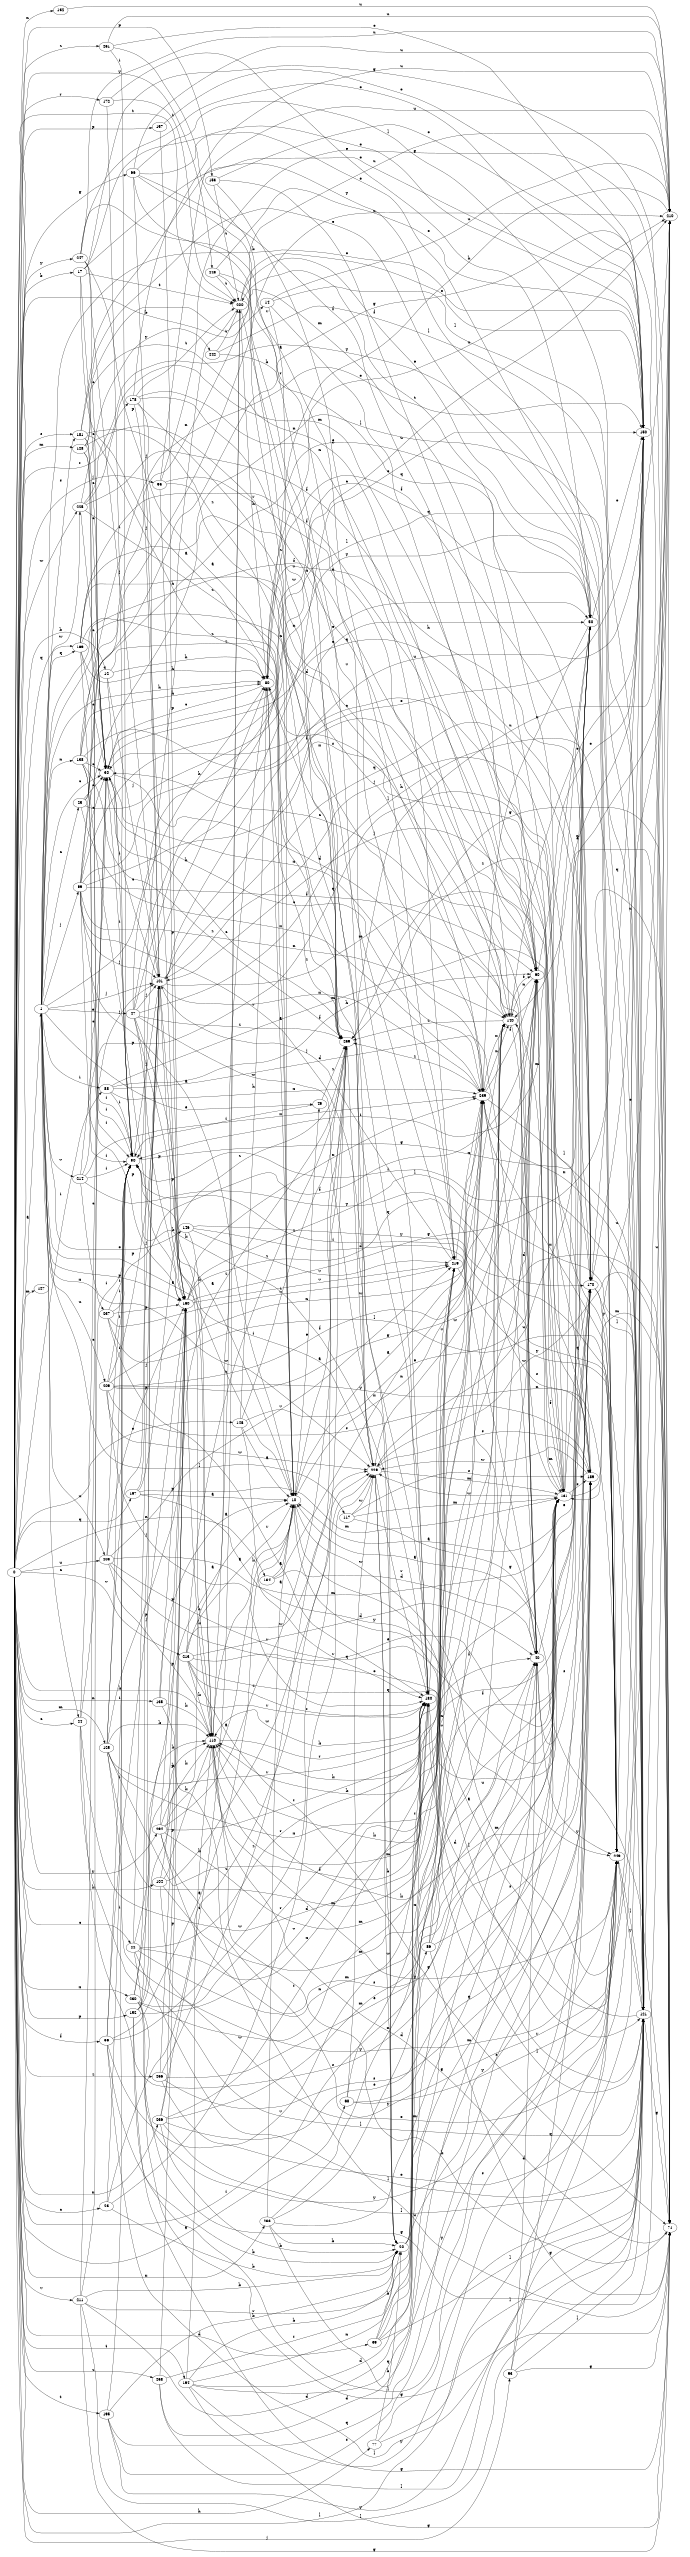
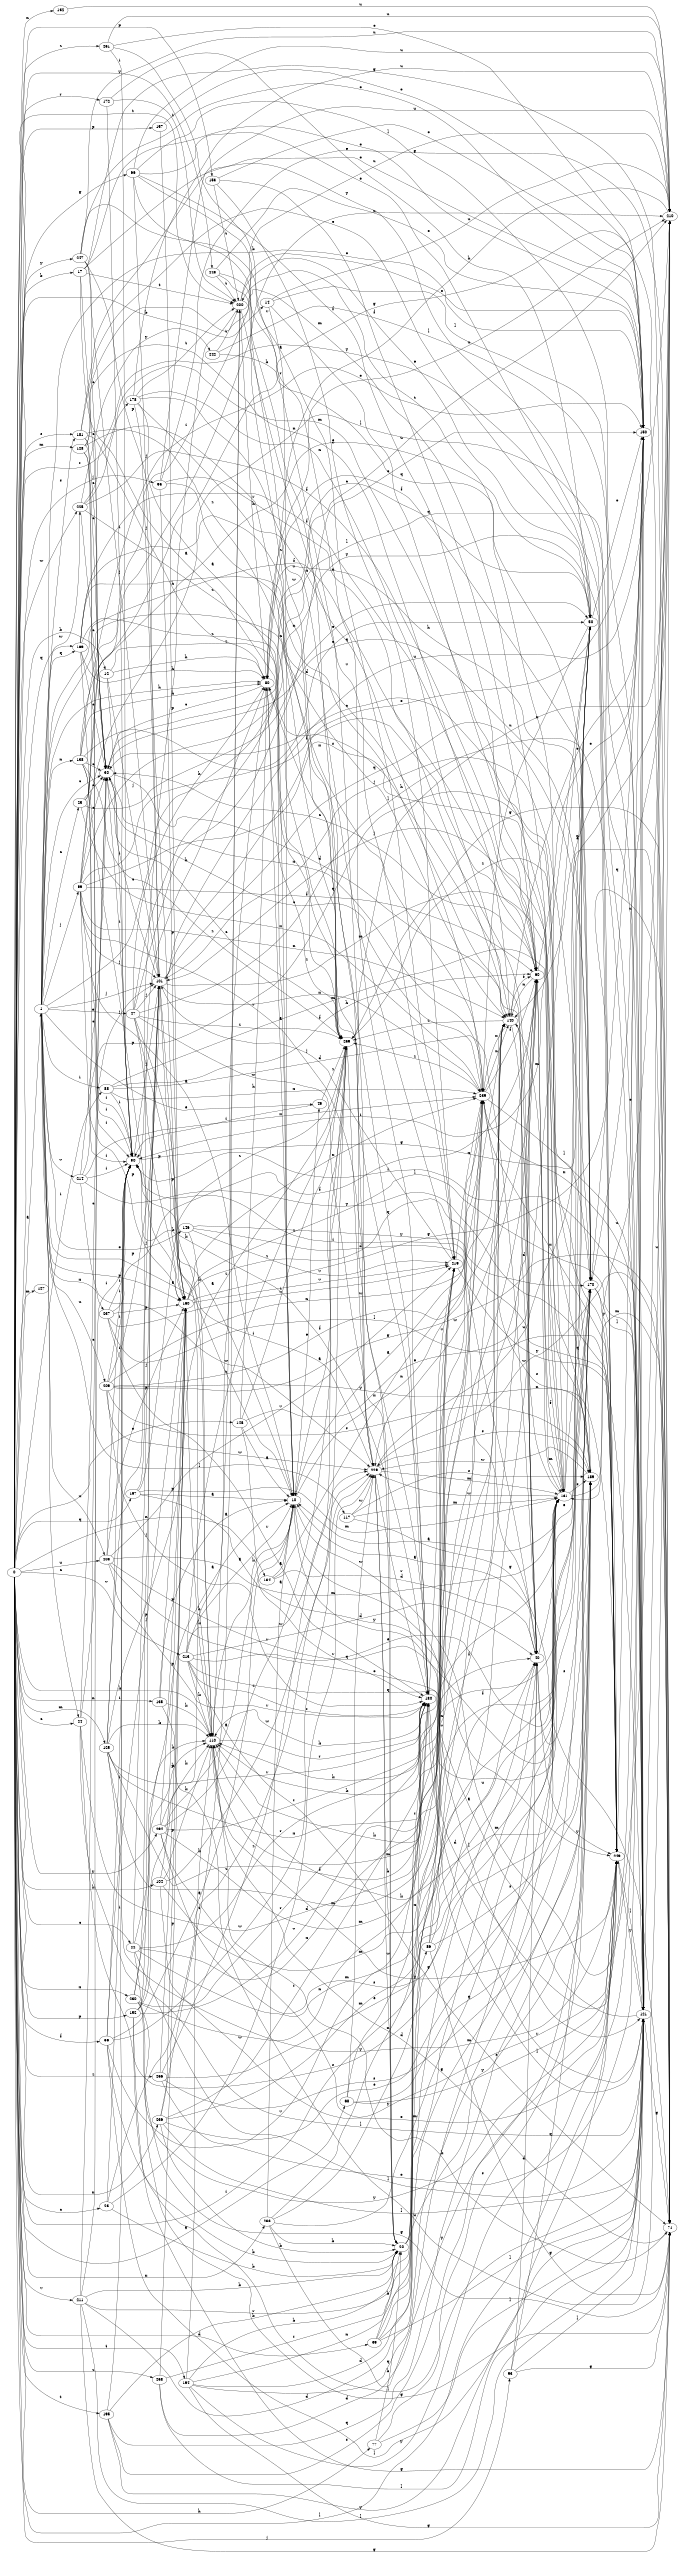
(186, 425) -> (186, 425)
